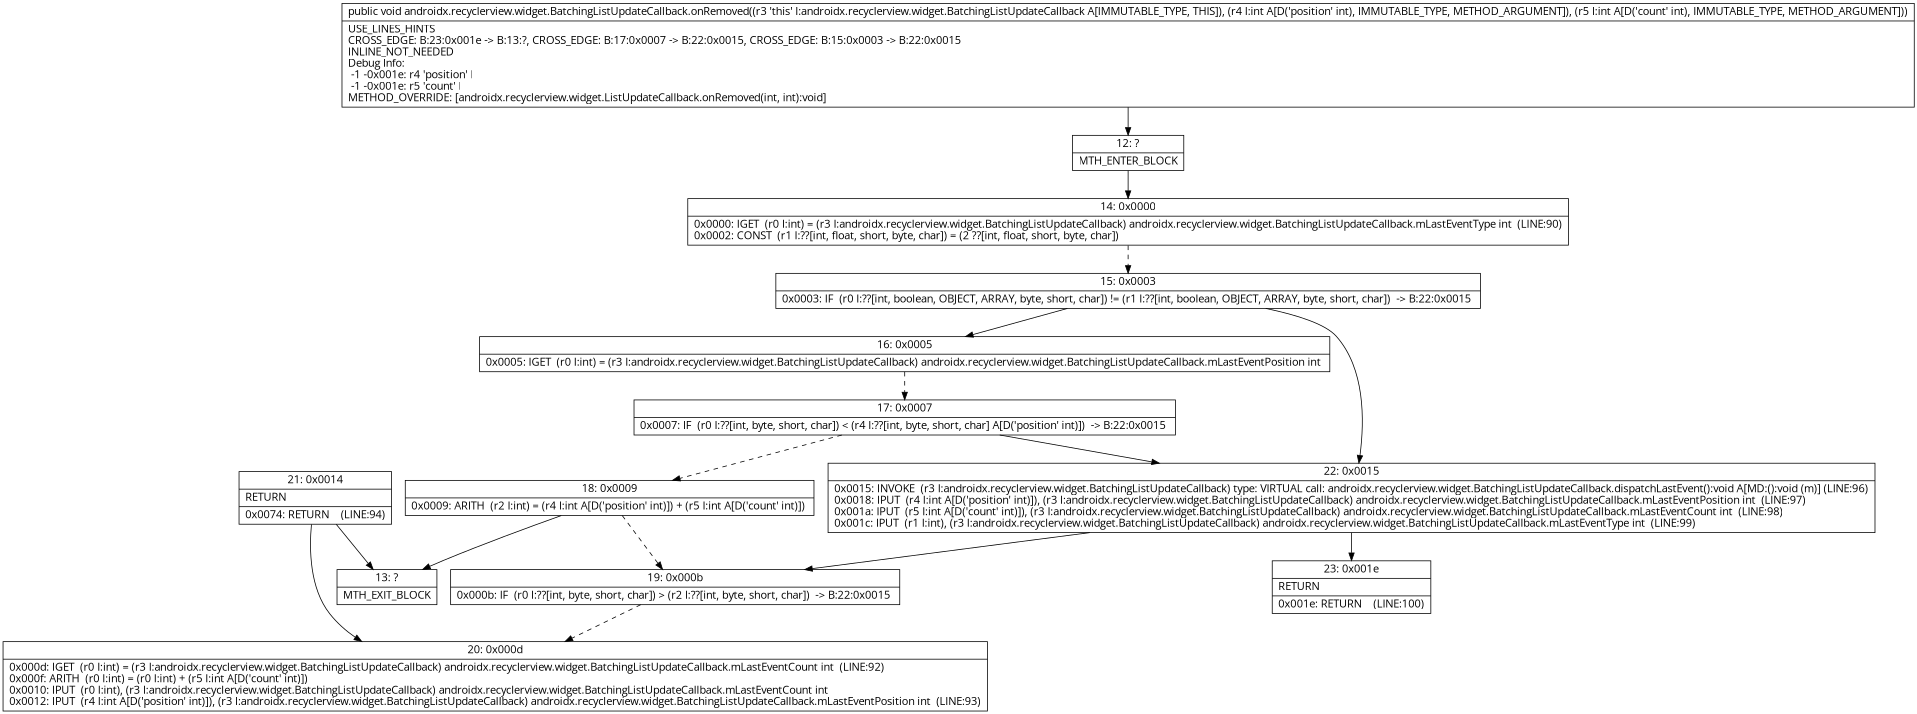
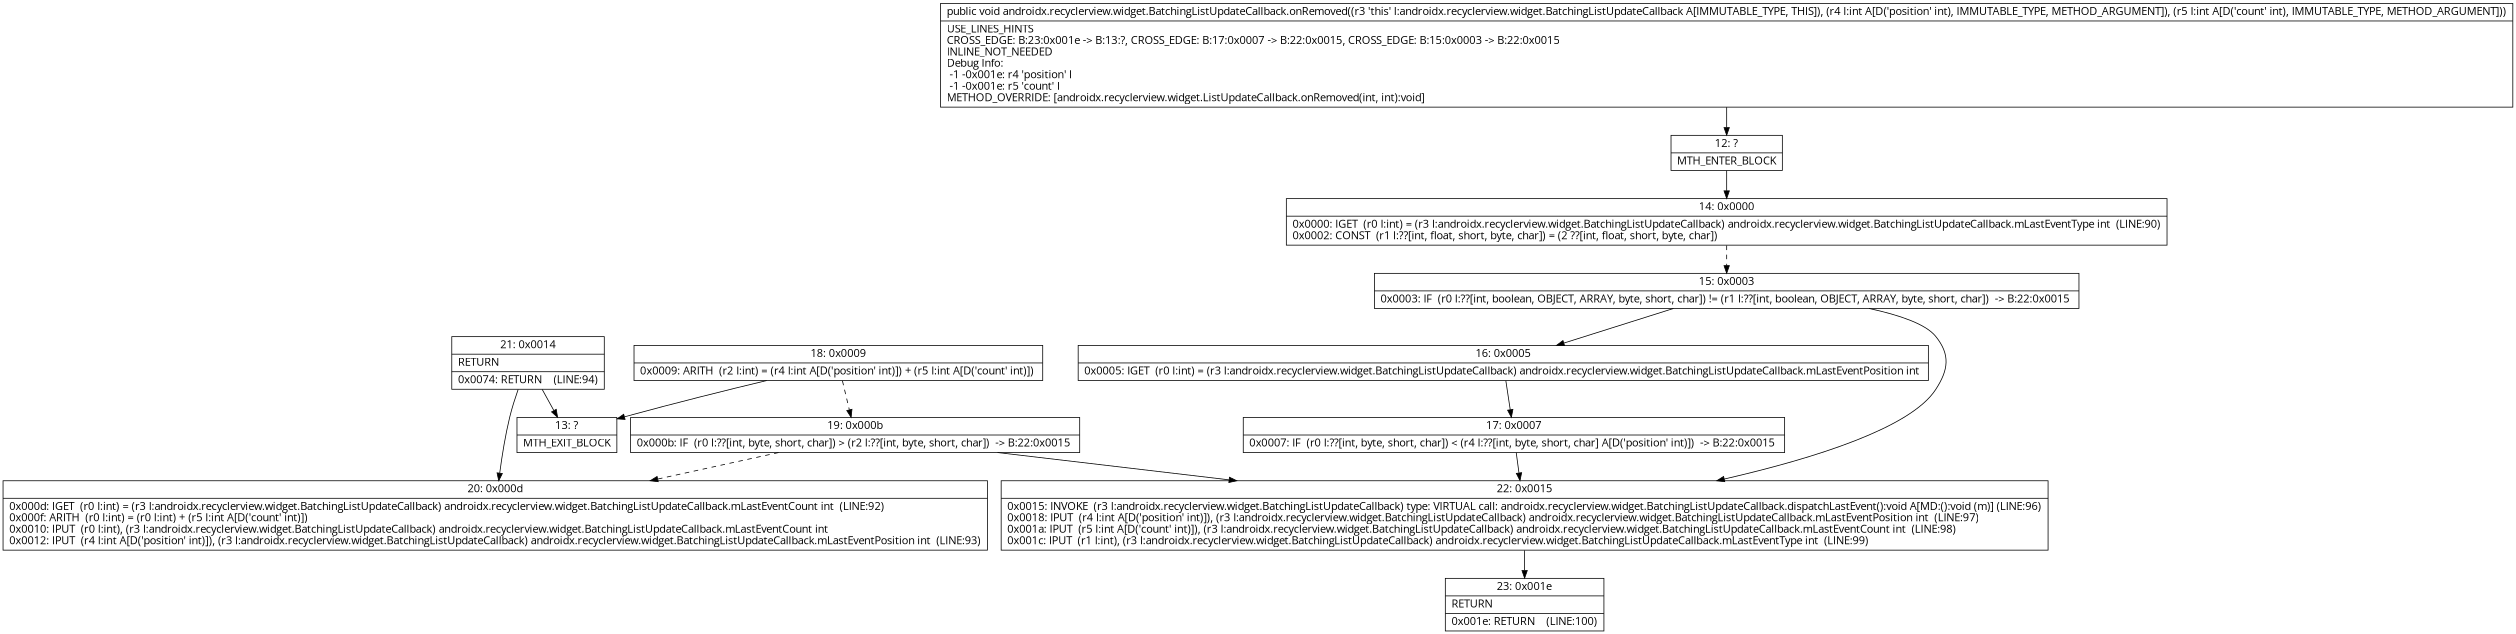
(905, 382) -> (1508, 395)
(761, 457) -> none
(951, 551) -> (1113, 466)
